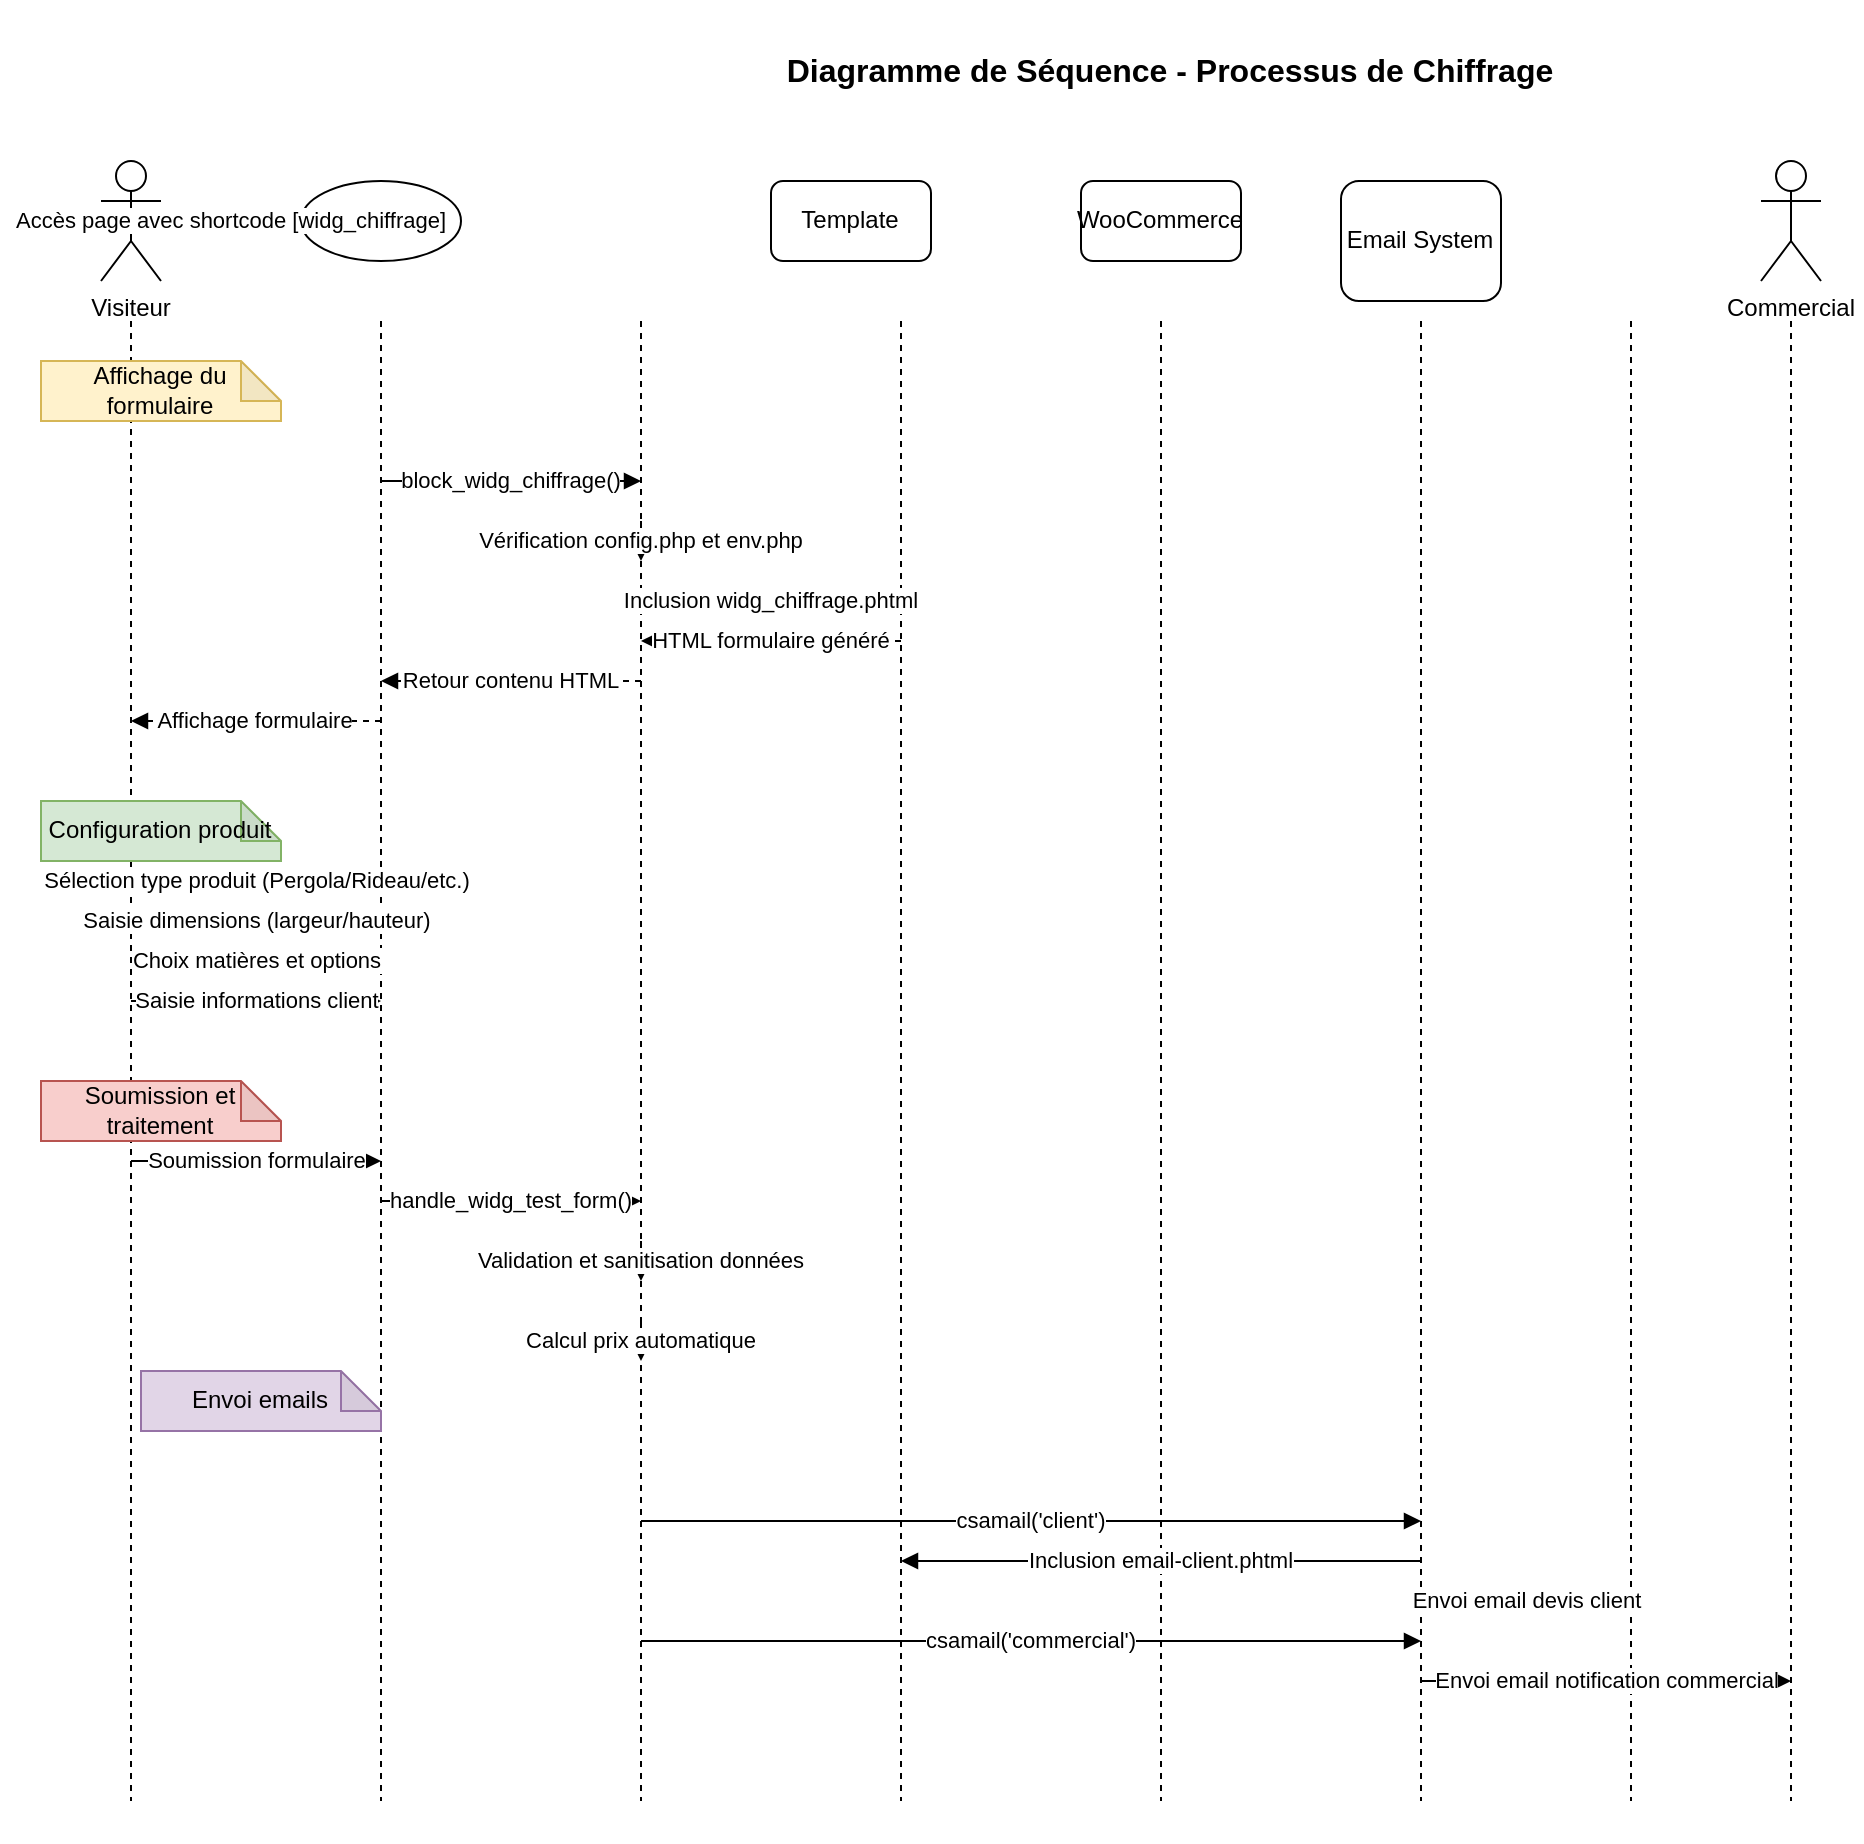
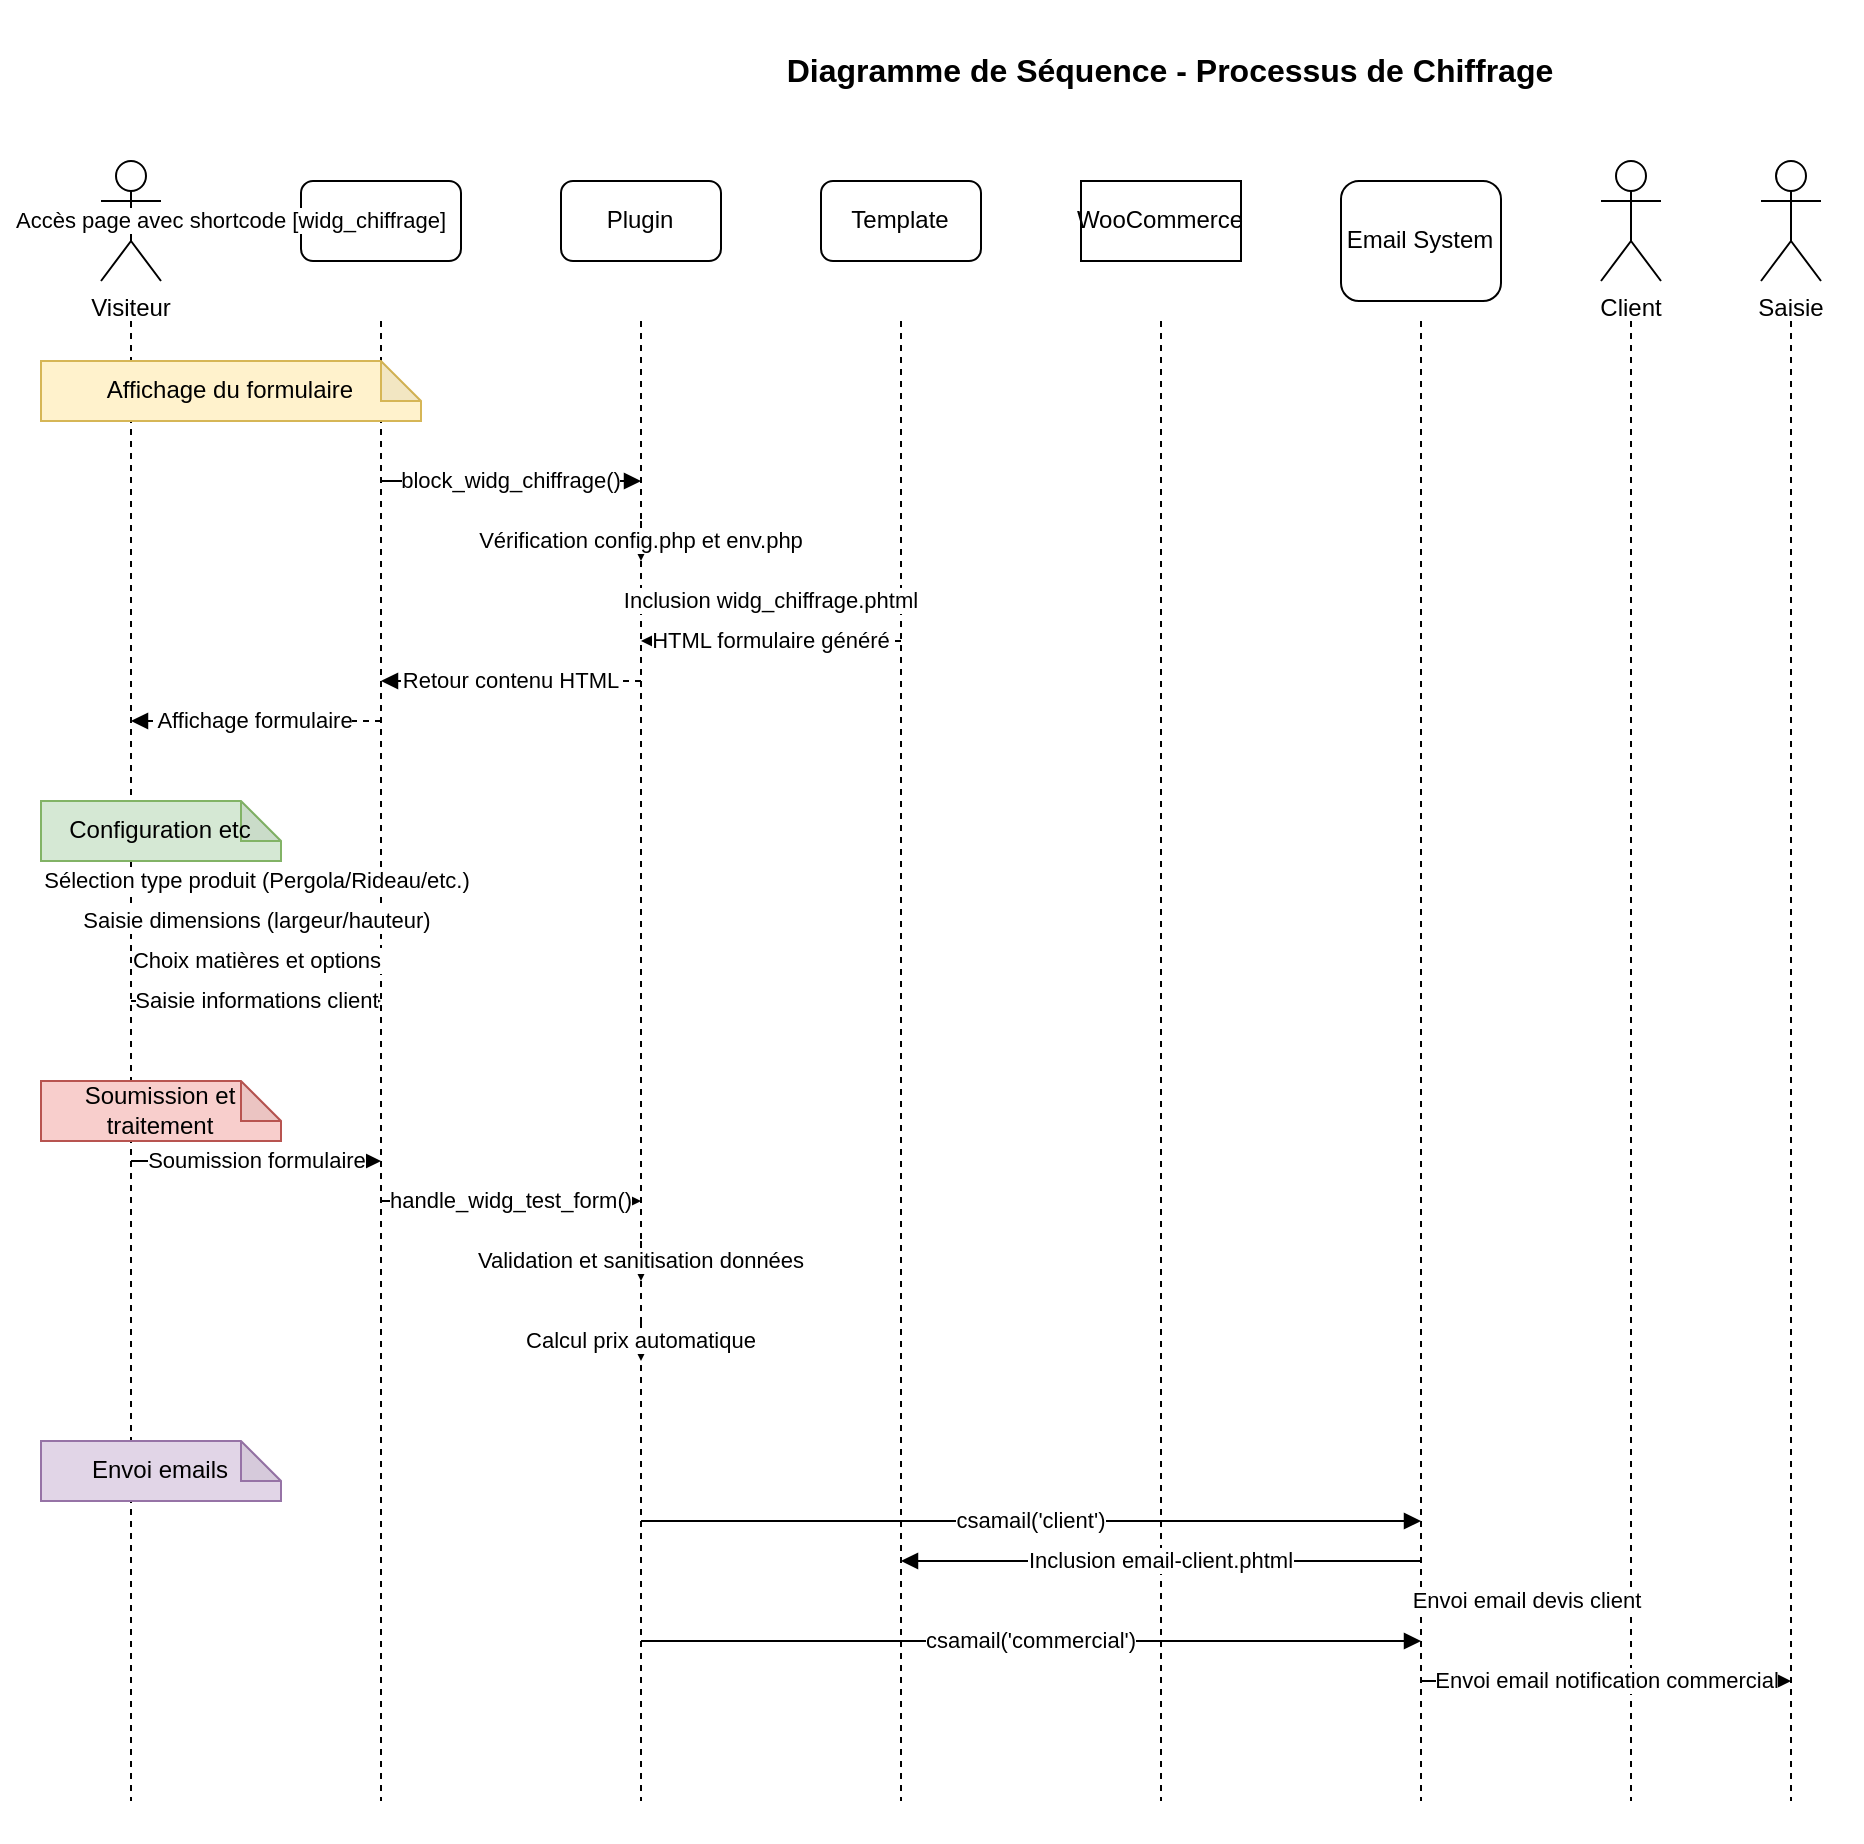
(381, 221) -> (381, 221)
none -> (641, 221)
(851, 221) -> (901, 221)
(1161, 221) -> (1161, 221)
none -> (1631, 221)
(1792, 309) -> (1792, 309)
(161, 391) -> (231, 391)
(161, 831) -> (161, 831)
(261, 1401) -> (161, 1471)
